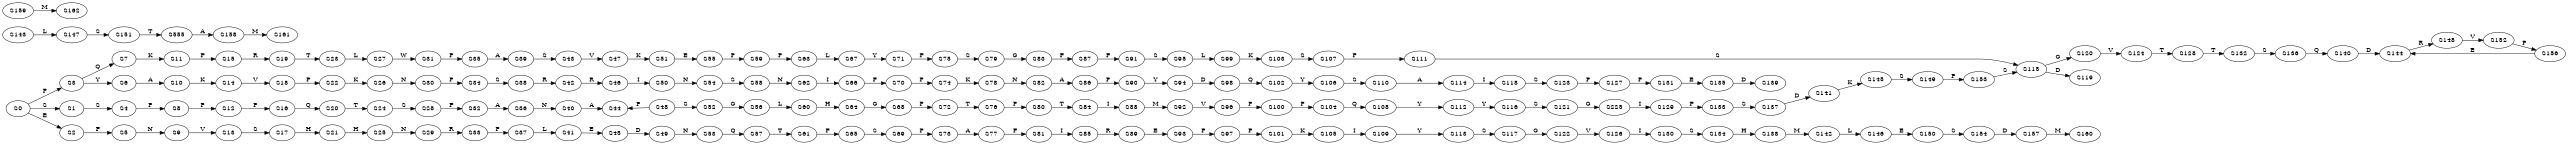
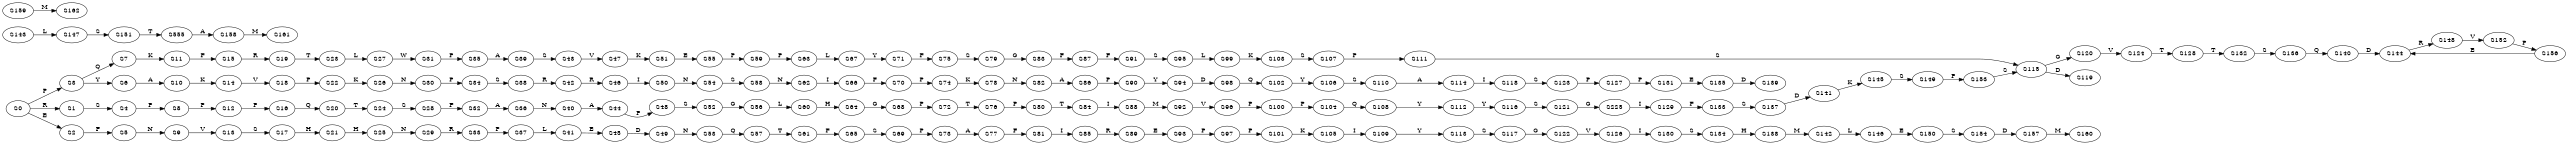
(45, 105) -> (45, 105)
(641, 108) -> (636, 117)
